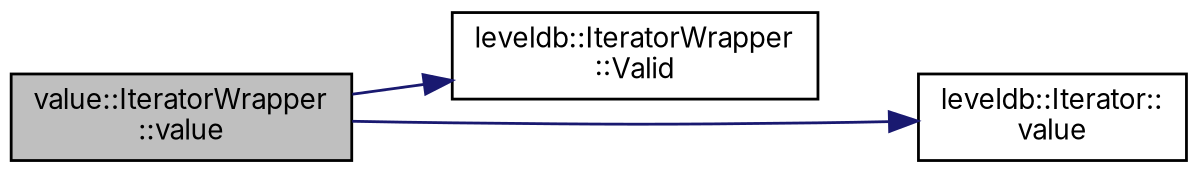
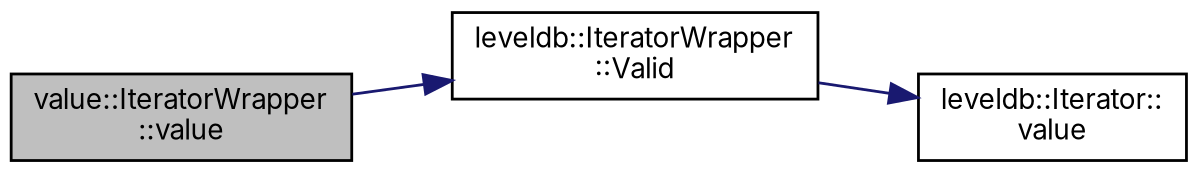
(620, 124) -> (854, 88)
